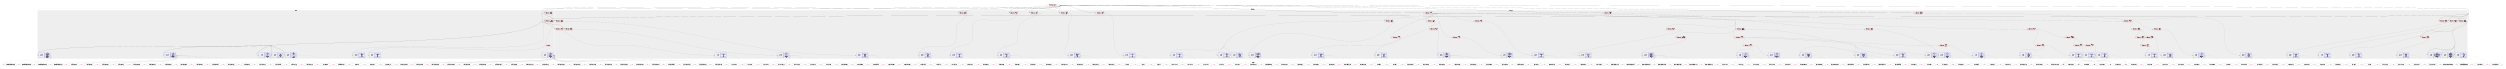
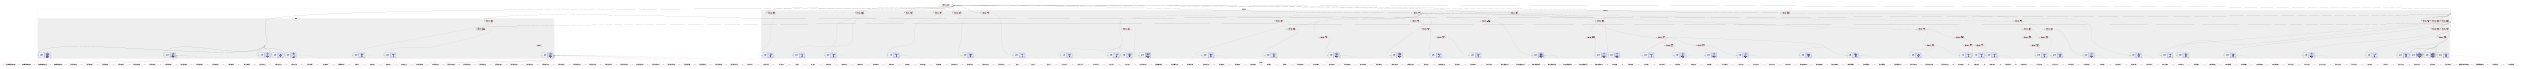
none -> (357, 65)
